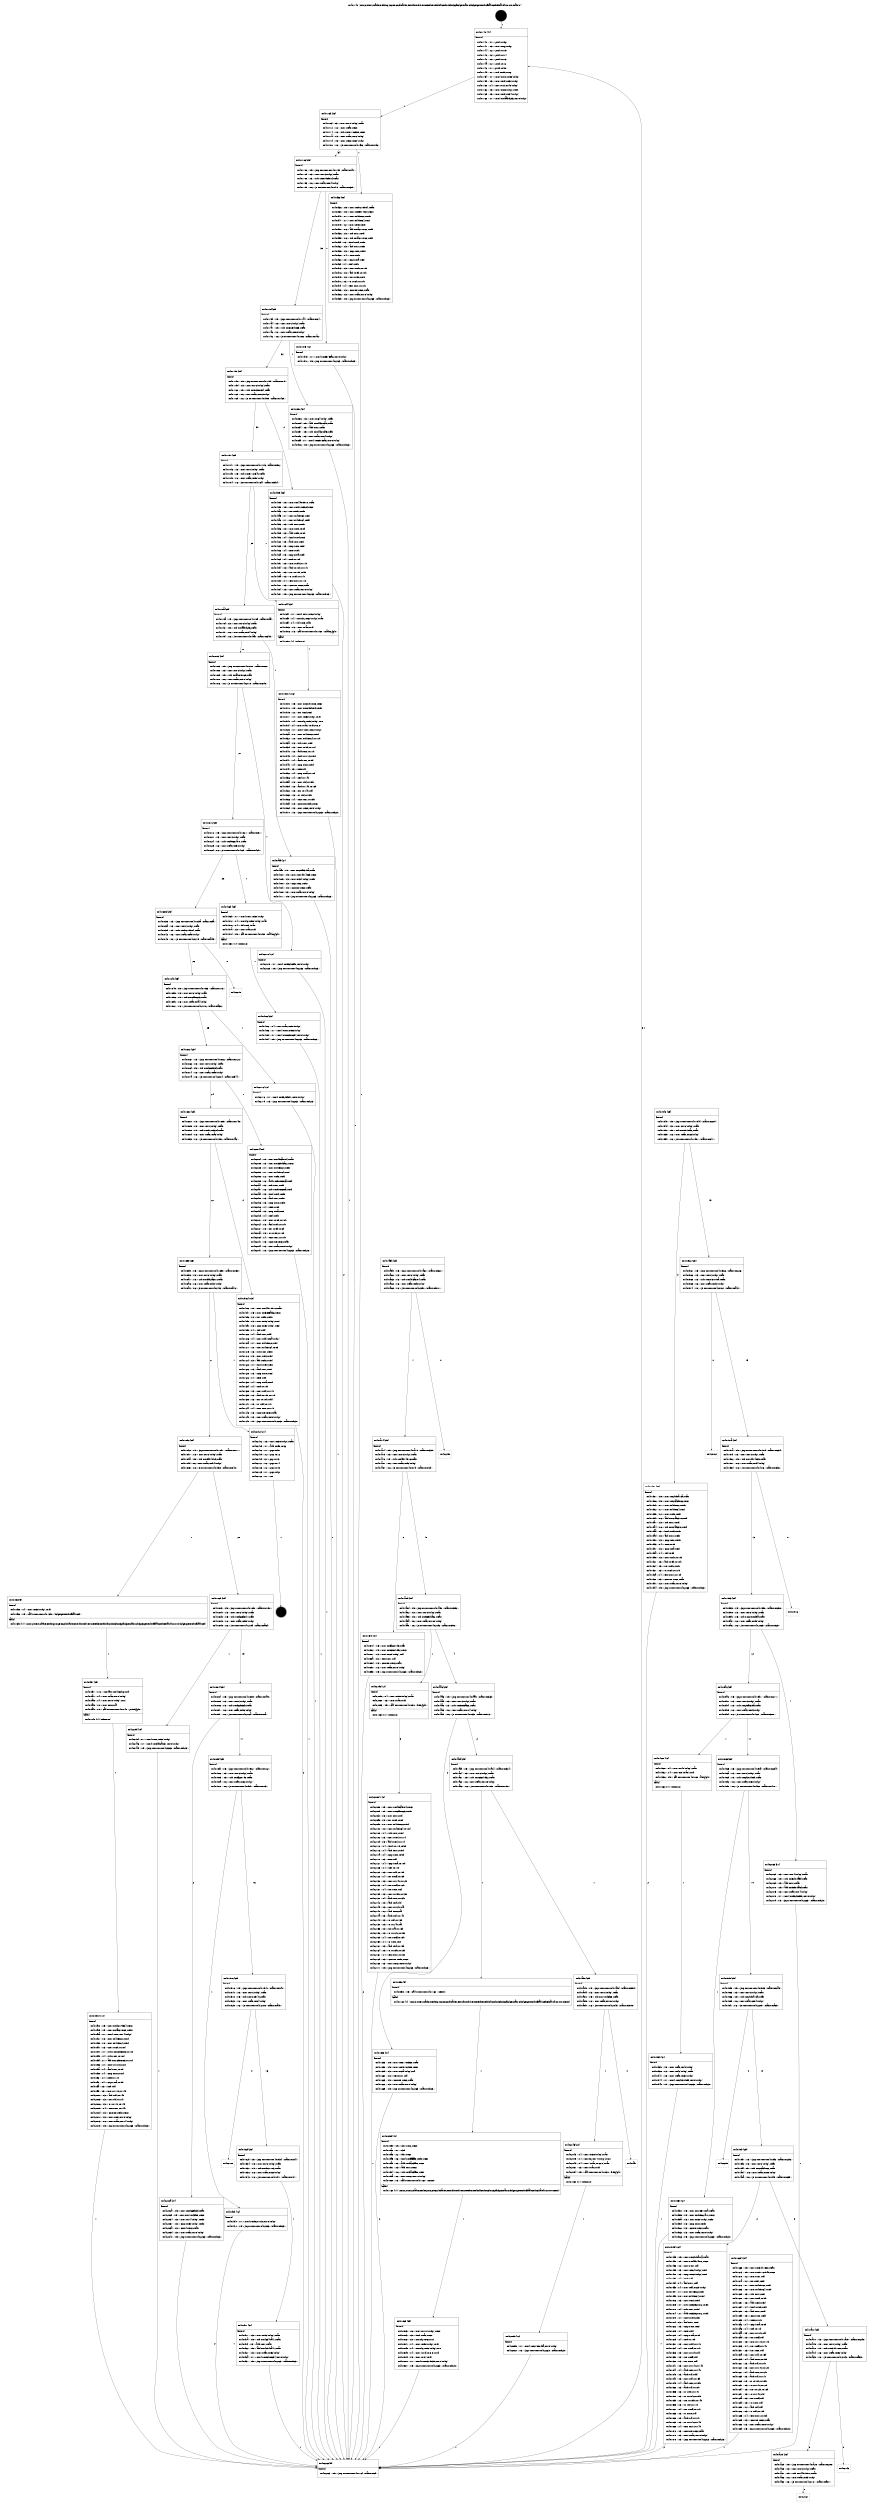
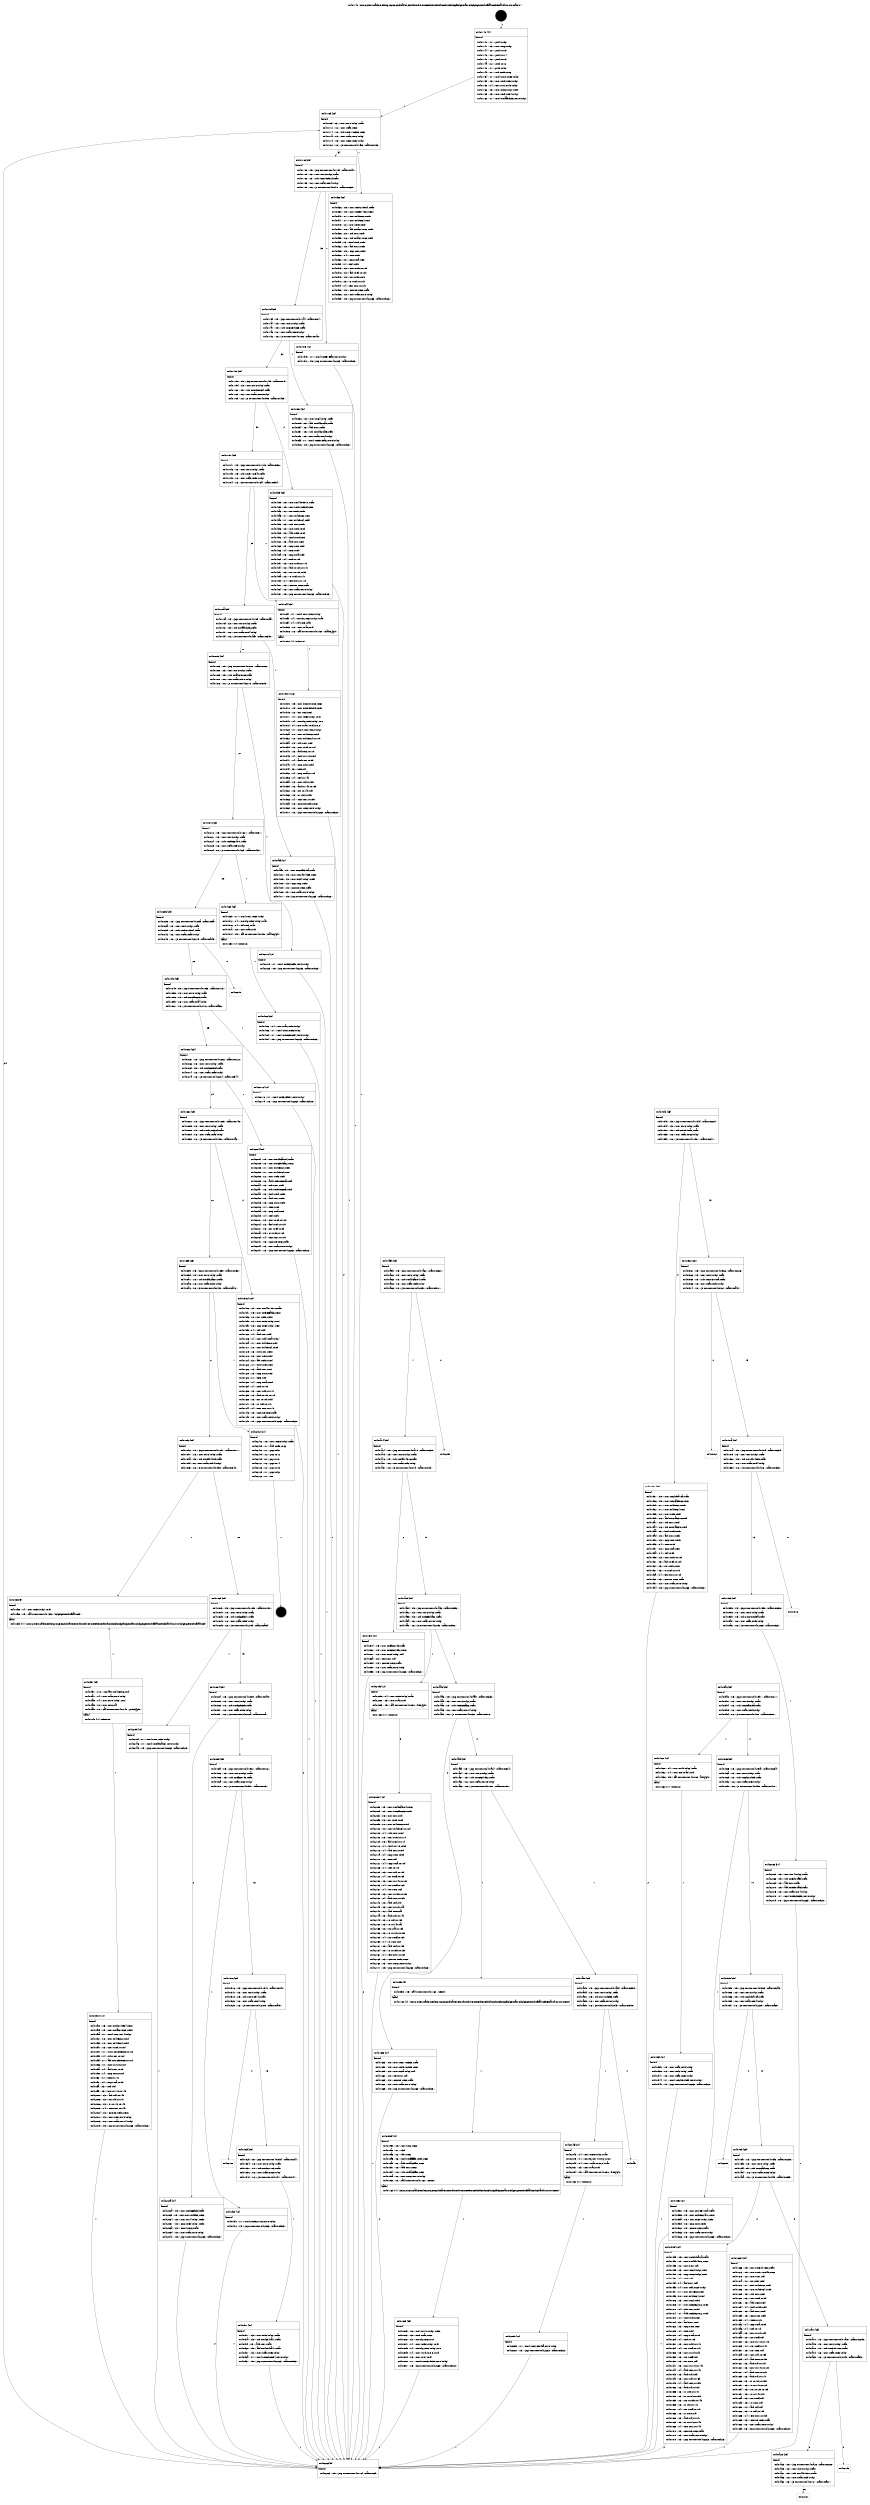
(641, 1328) -> (4, 1283)
(106, 1652) -> (111, 1654)
(750, 1656) -> none
(804, 2490) -> (804, 2490)
